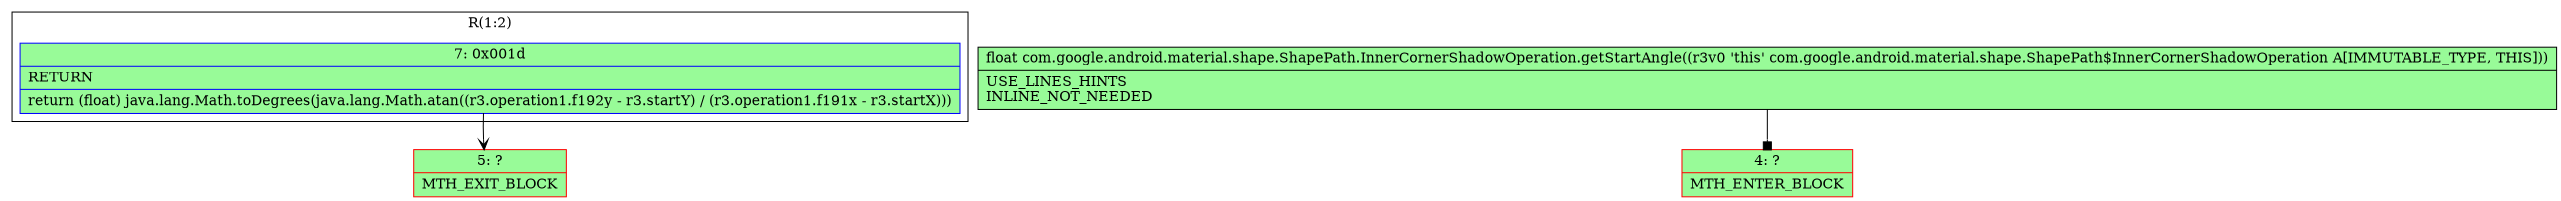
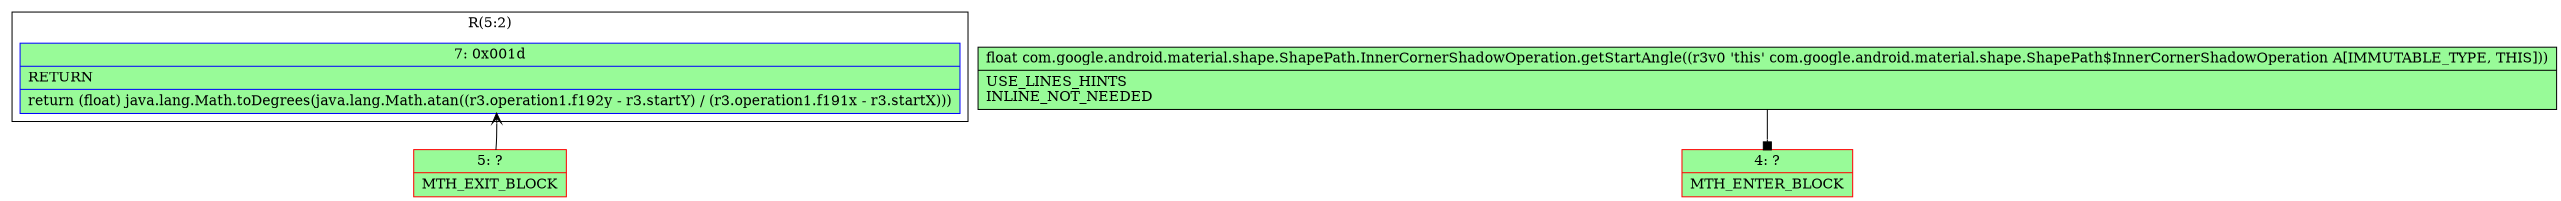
(490, 24) -> (490, 24)
(483, 128) -> (497, 137)
